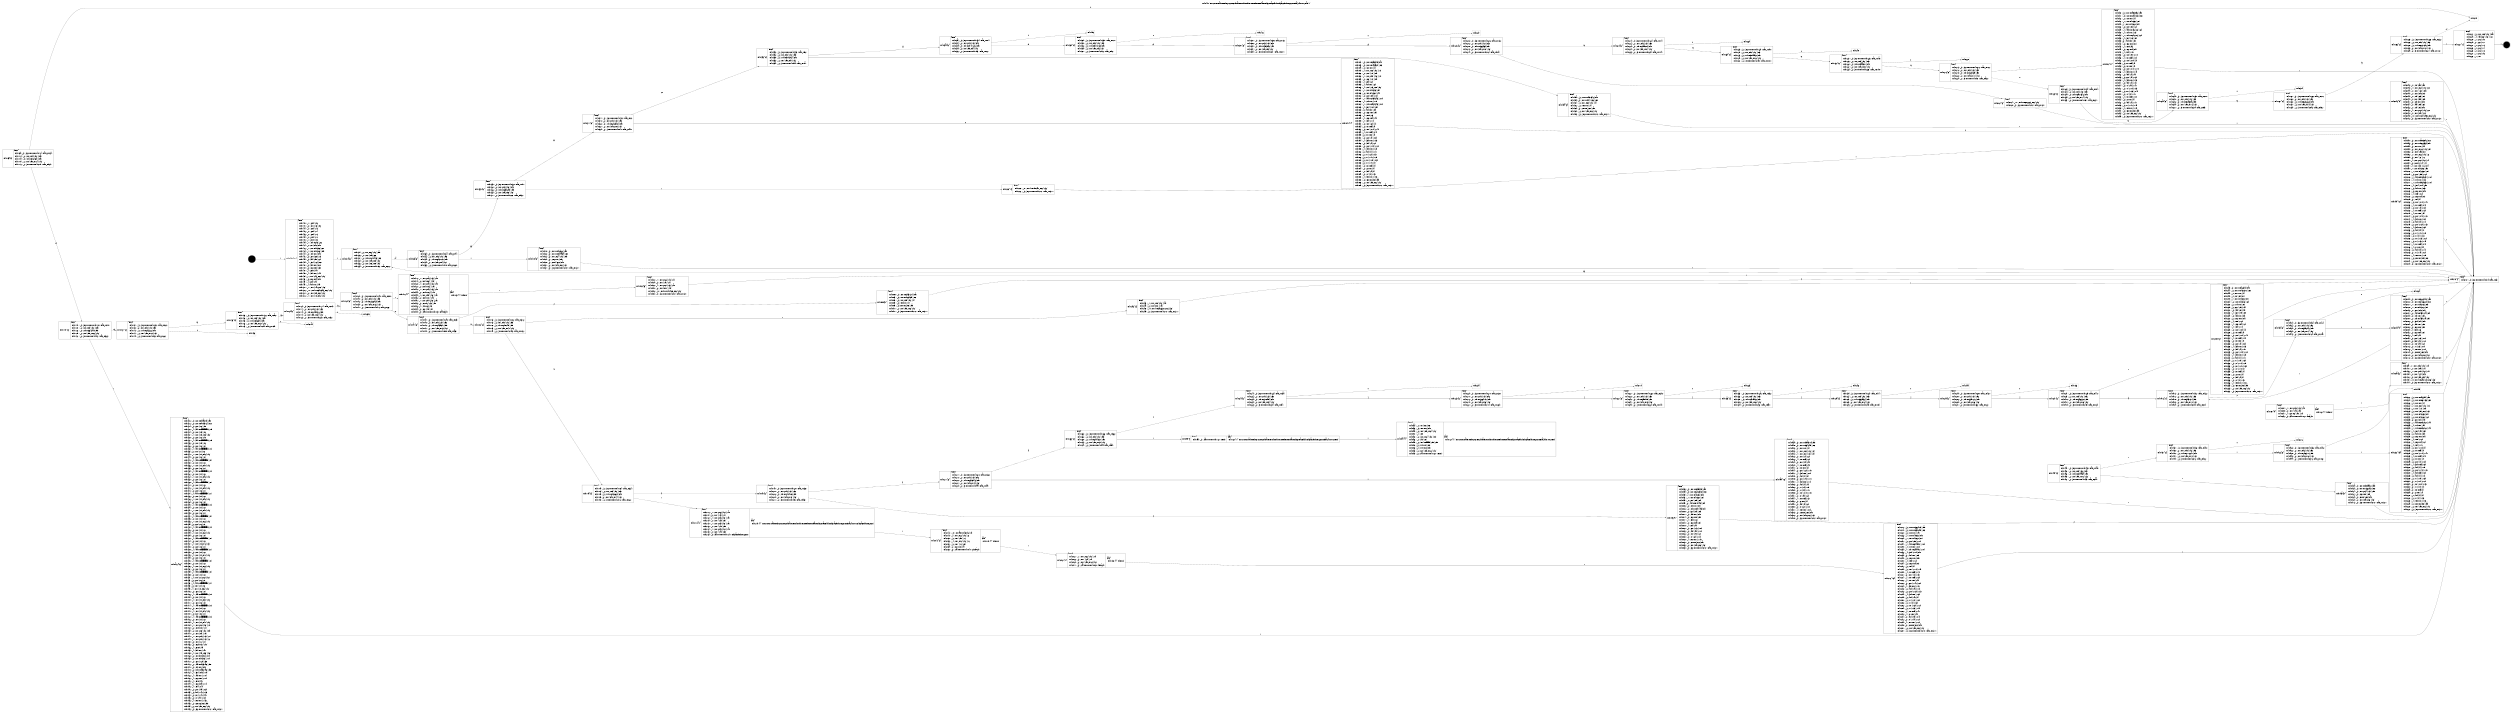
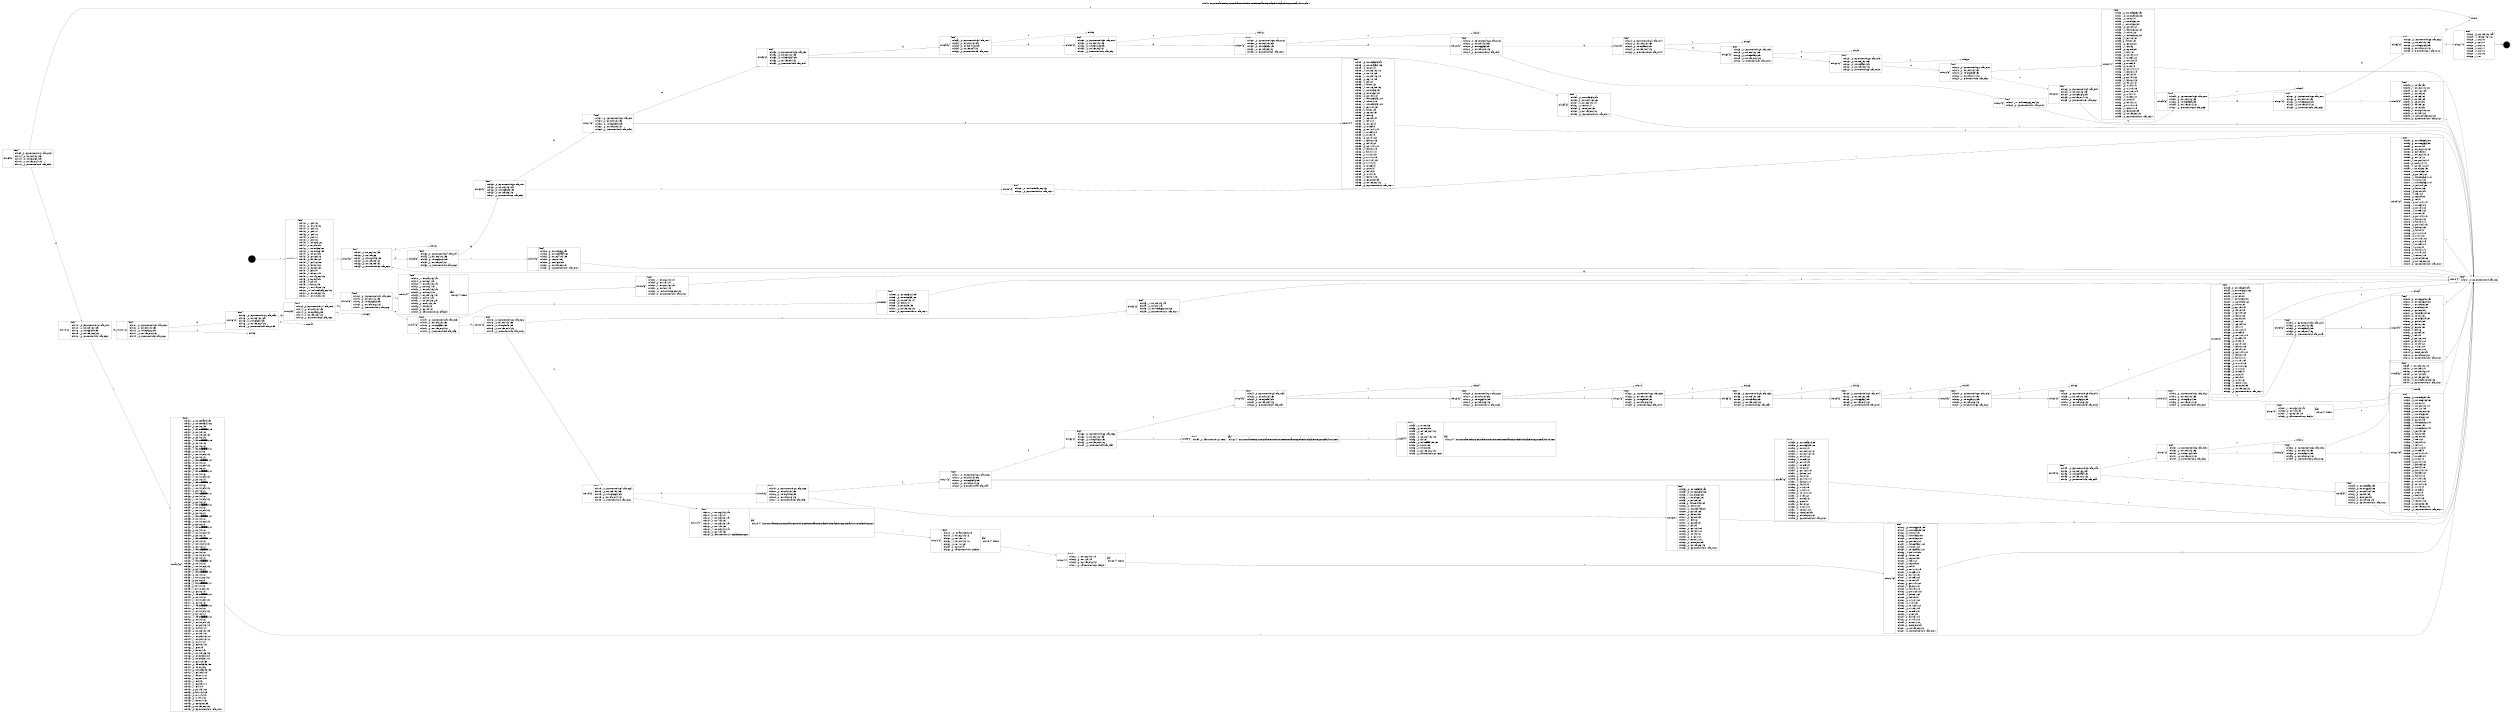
none -> (433, 246)
(2304, 386) -> (2317, 402)
